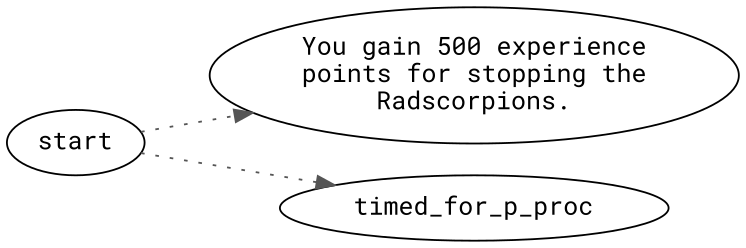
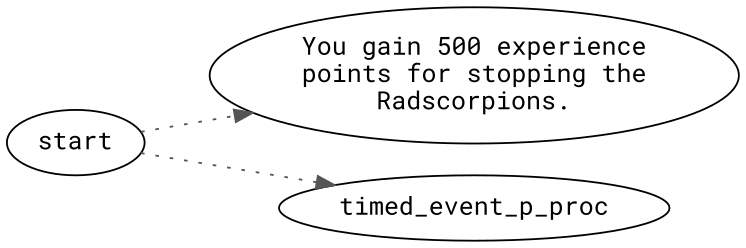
(474, 208) -> (474, 208)
